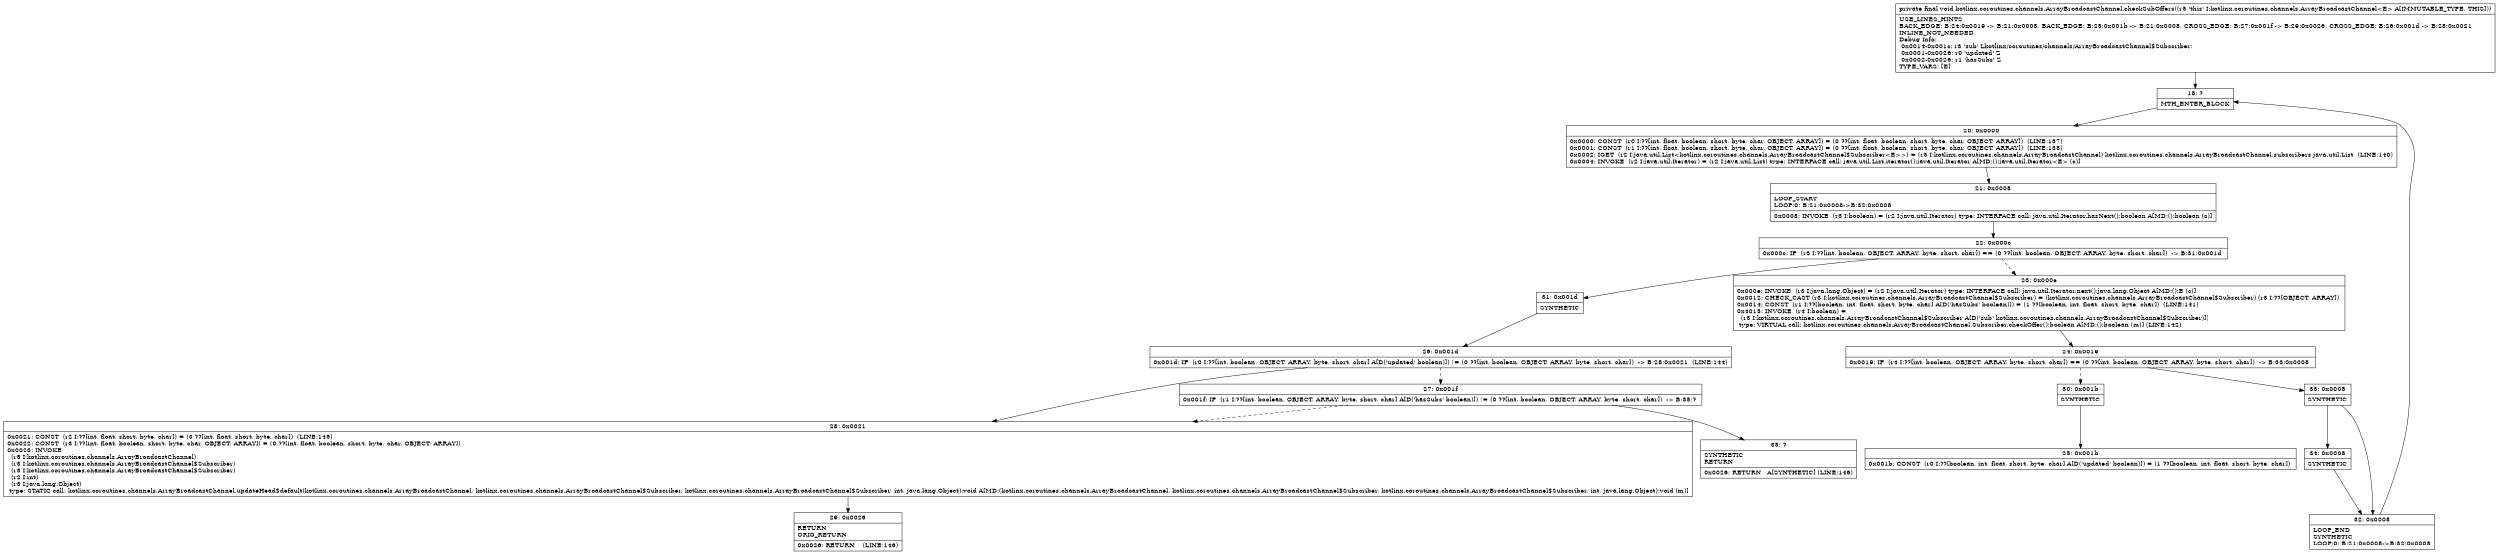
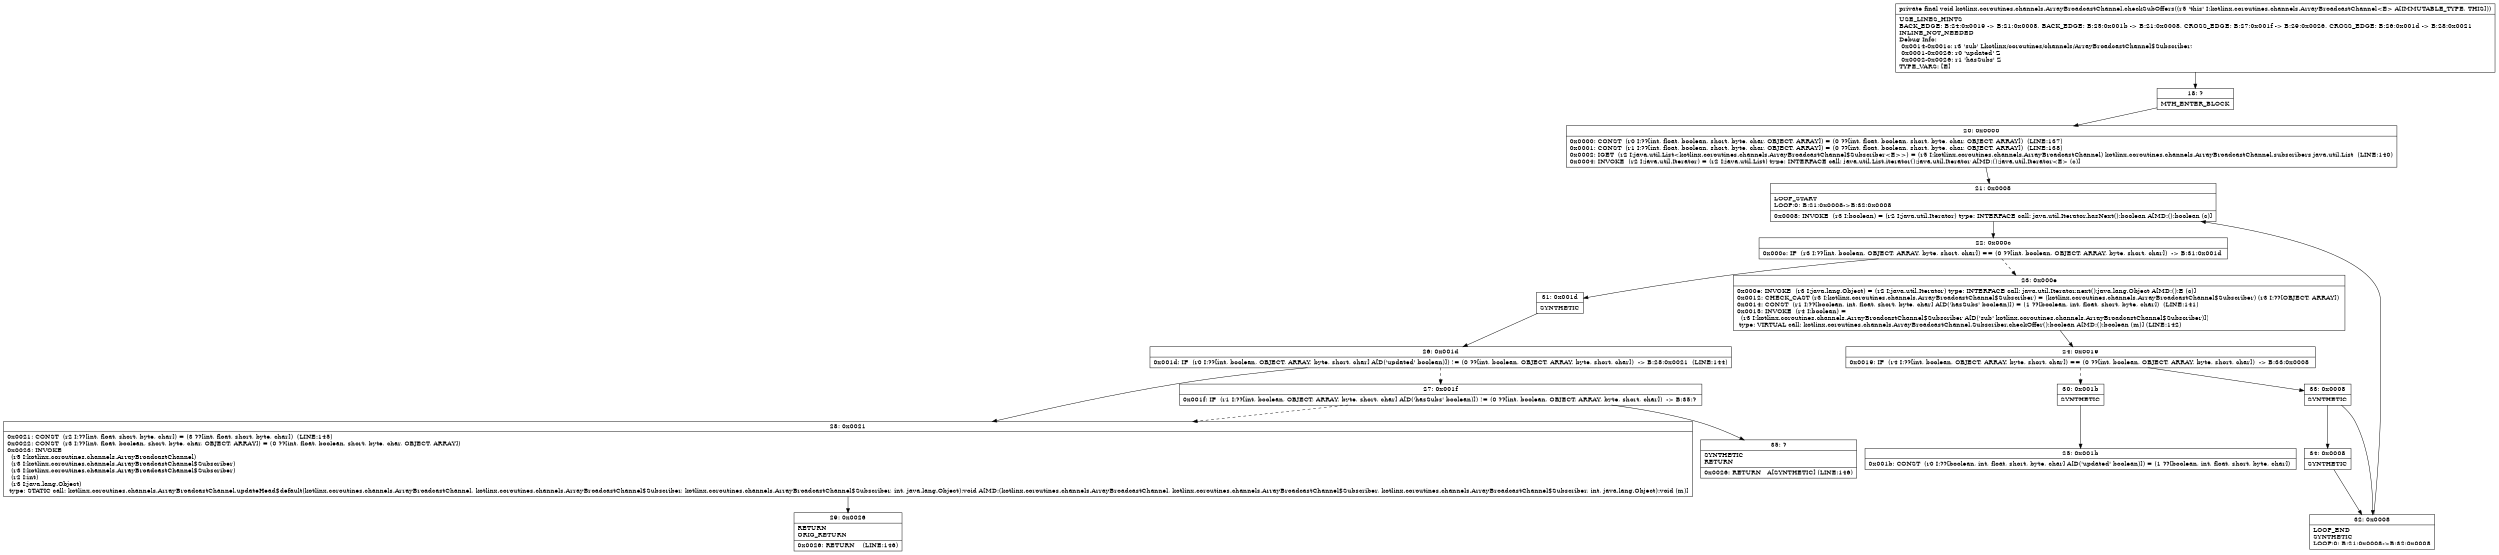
(2410, 238) -> (2381, 307)
(1793, 311) -> (1793, 311)
